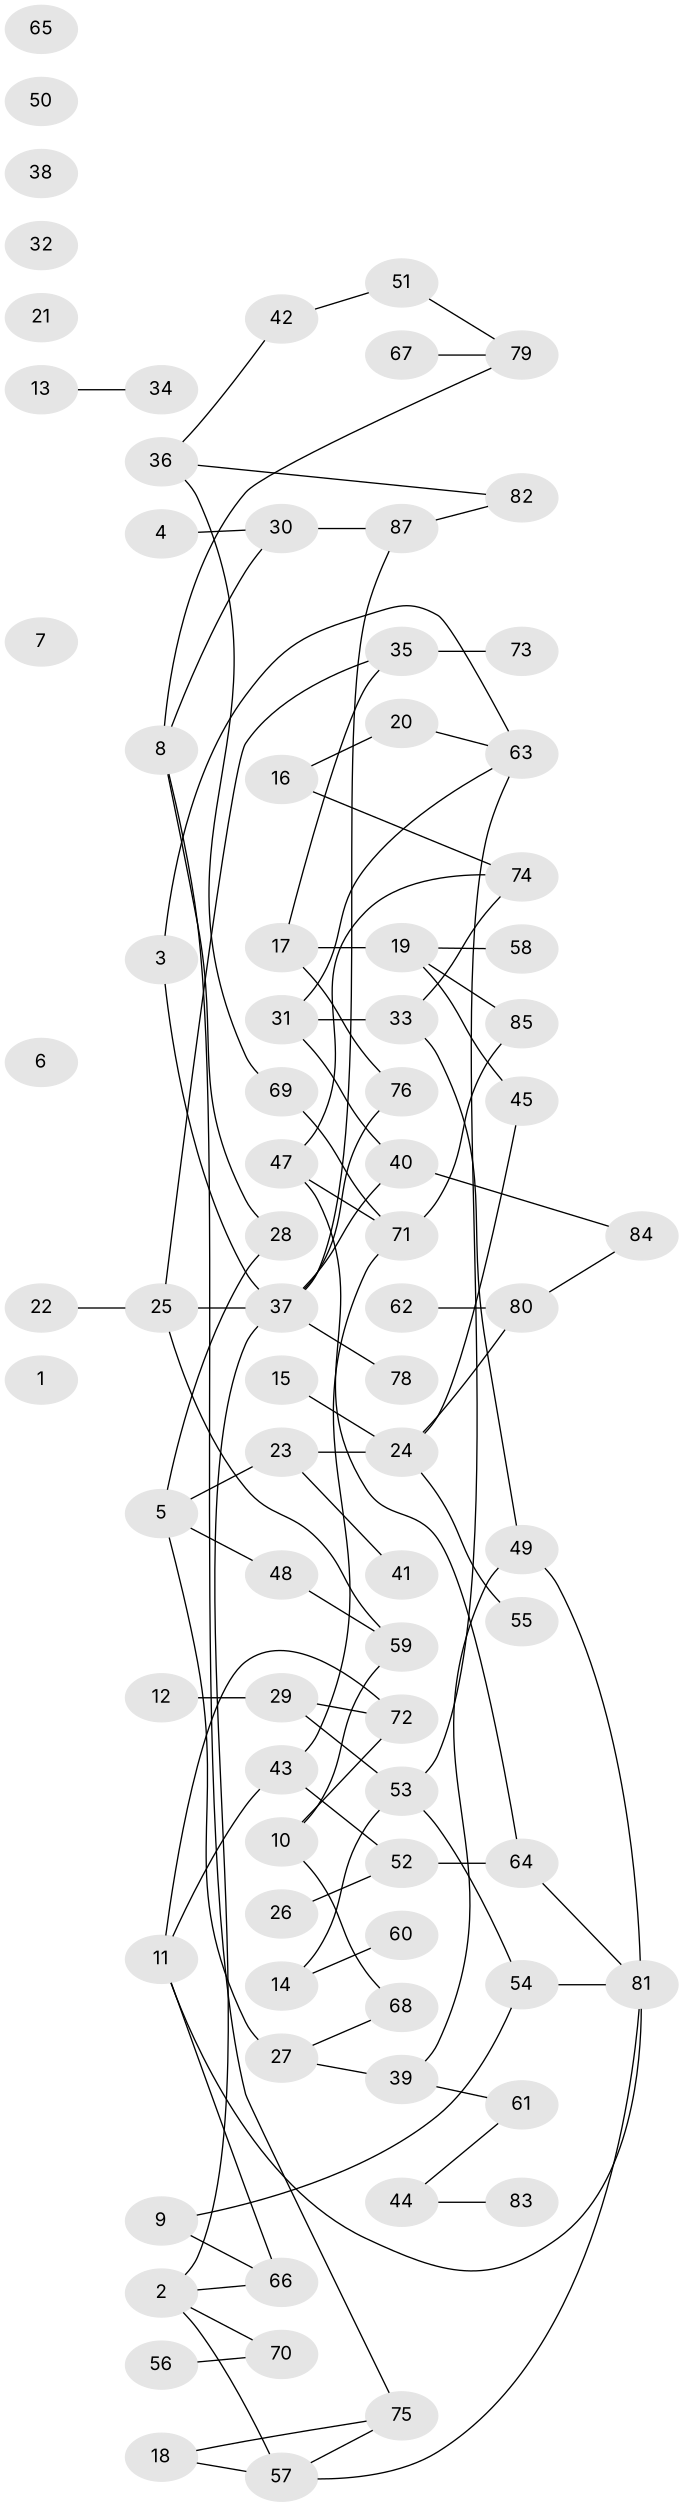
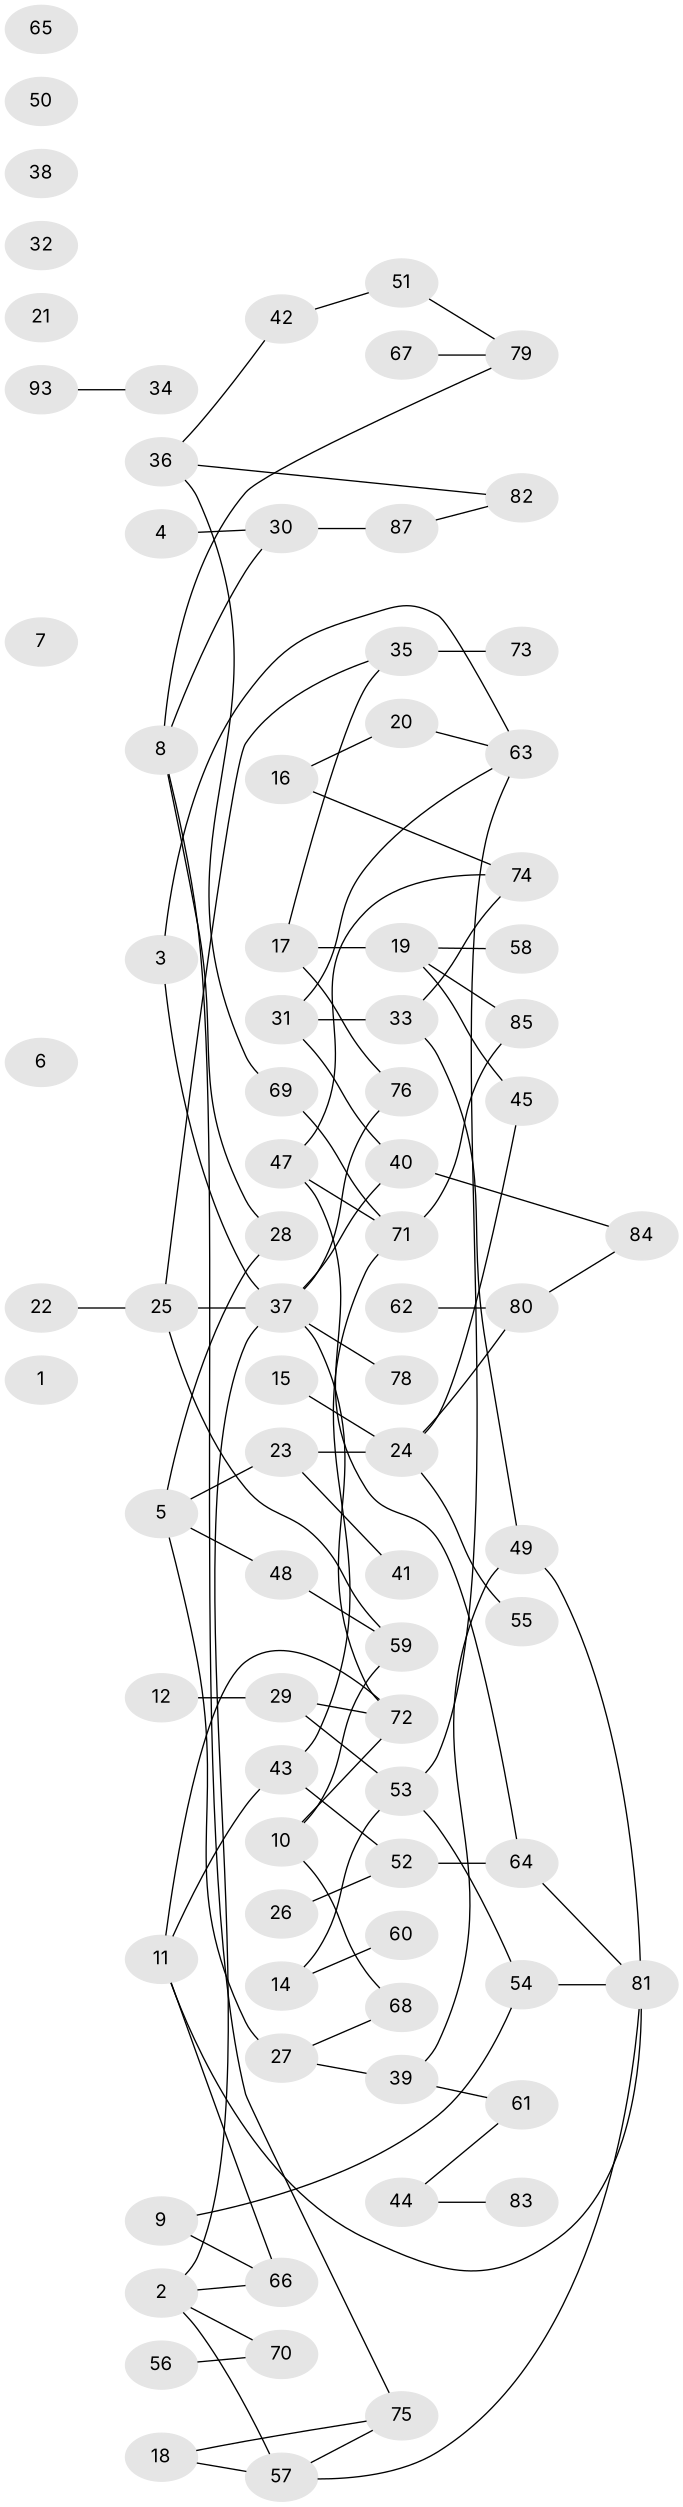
(41, 390) -> (41, 390)
(352, 959) -> (339, 1592)
